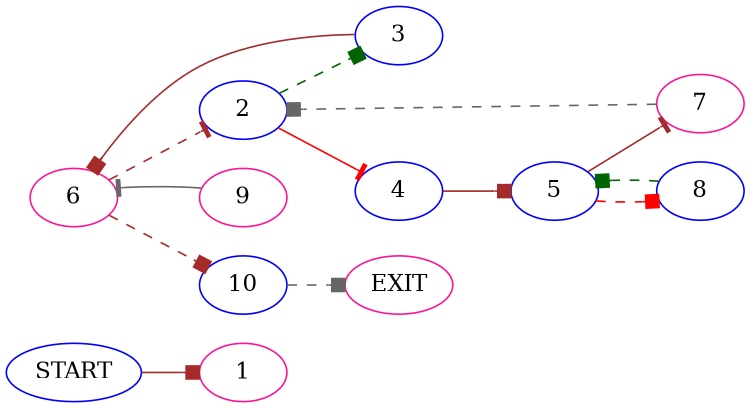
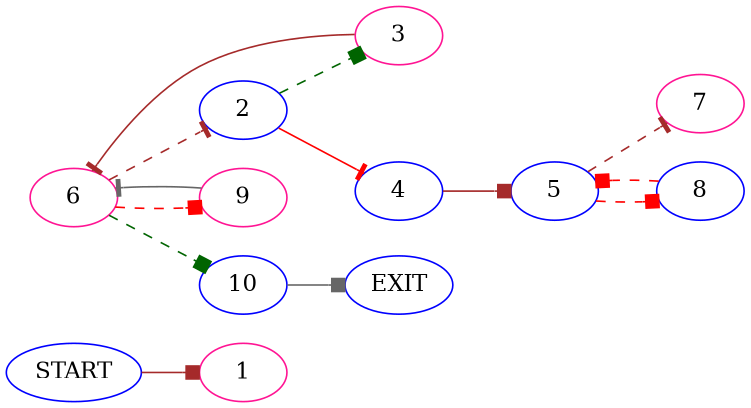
(399, 36) -> (399, 36)
(207, 63) -> (207, 63)
(480, 107) -> none
(624, 150) -> (624, 150)
(636, 180) -> (636, 180)
none -> (150, 208)
(151, 237) -> (151, 237)
(308, 285) -> (308, 285)
(399, 285) -> (399, 285)
